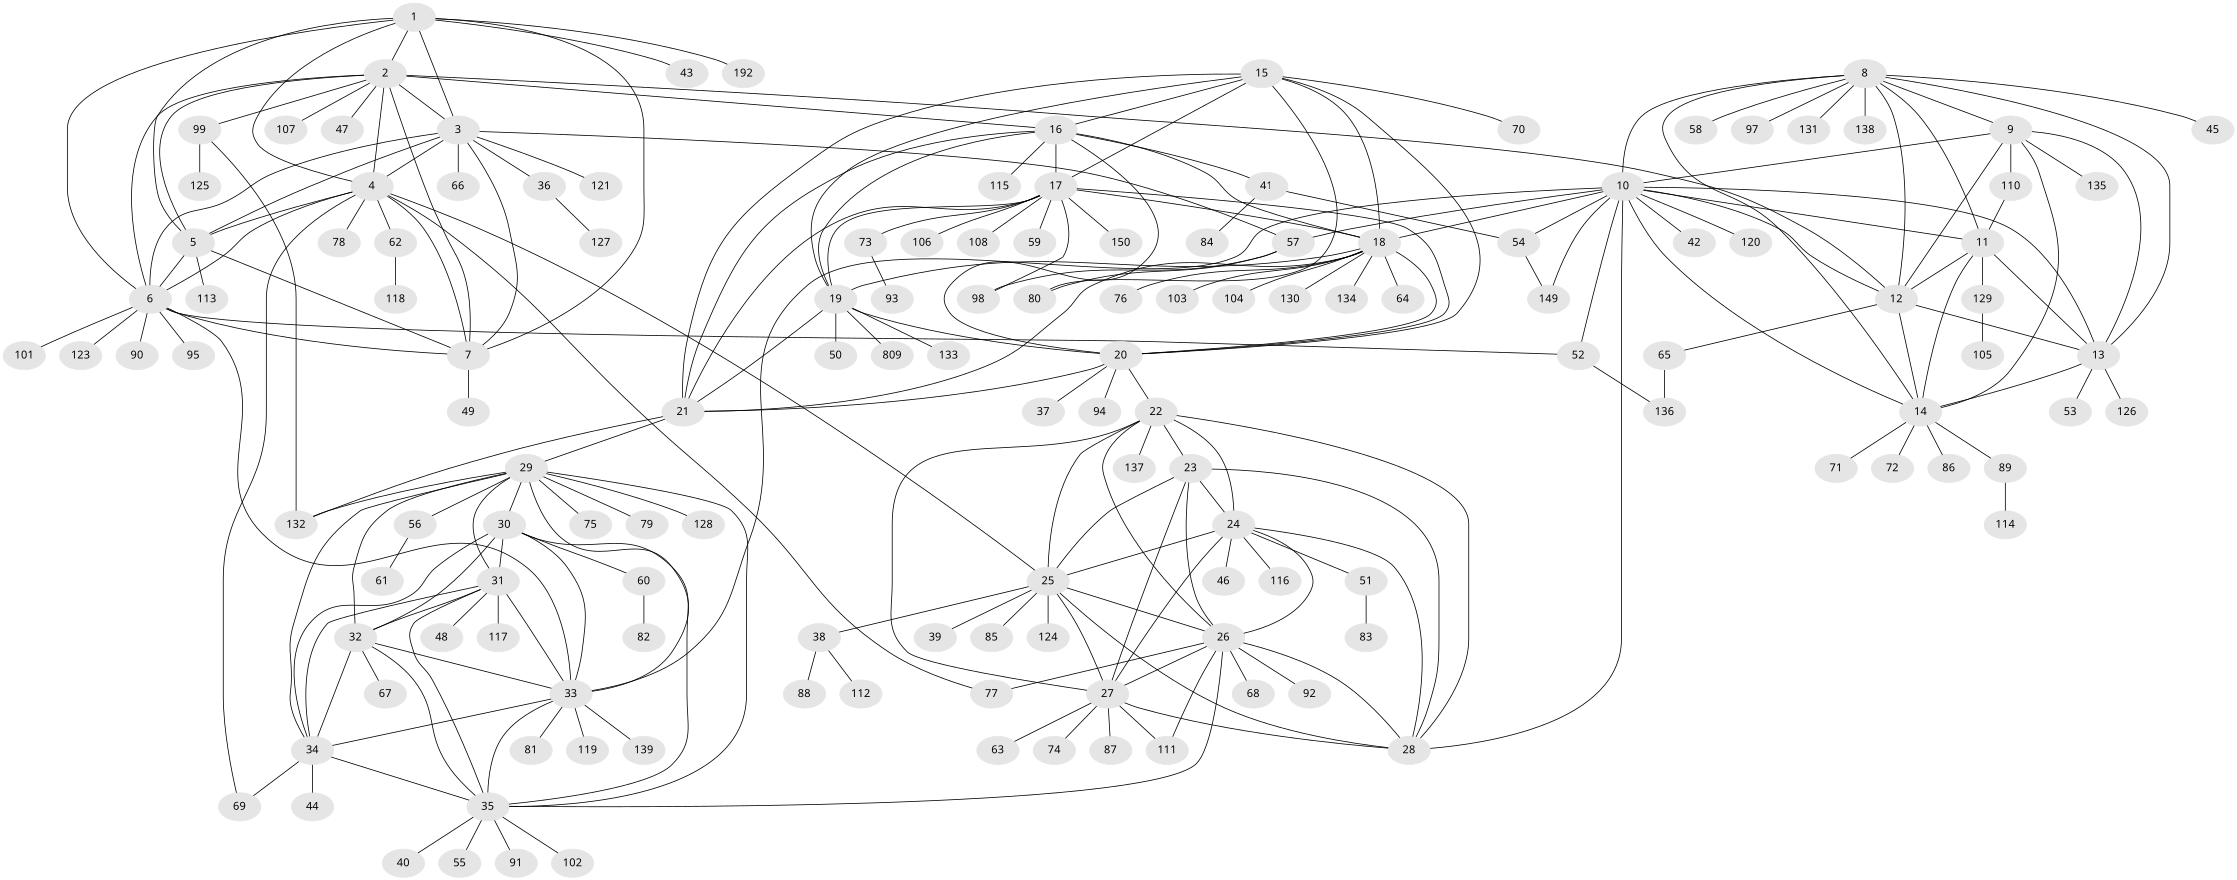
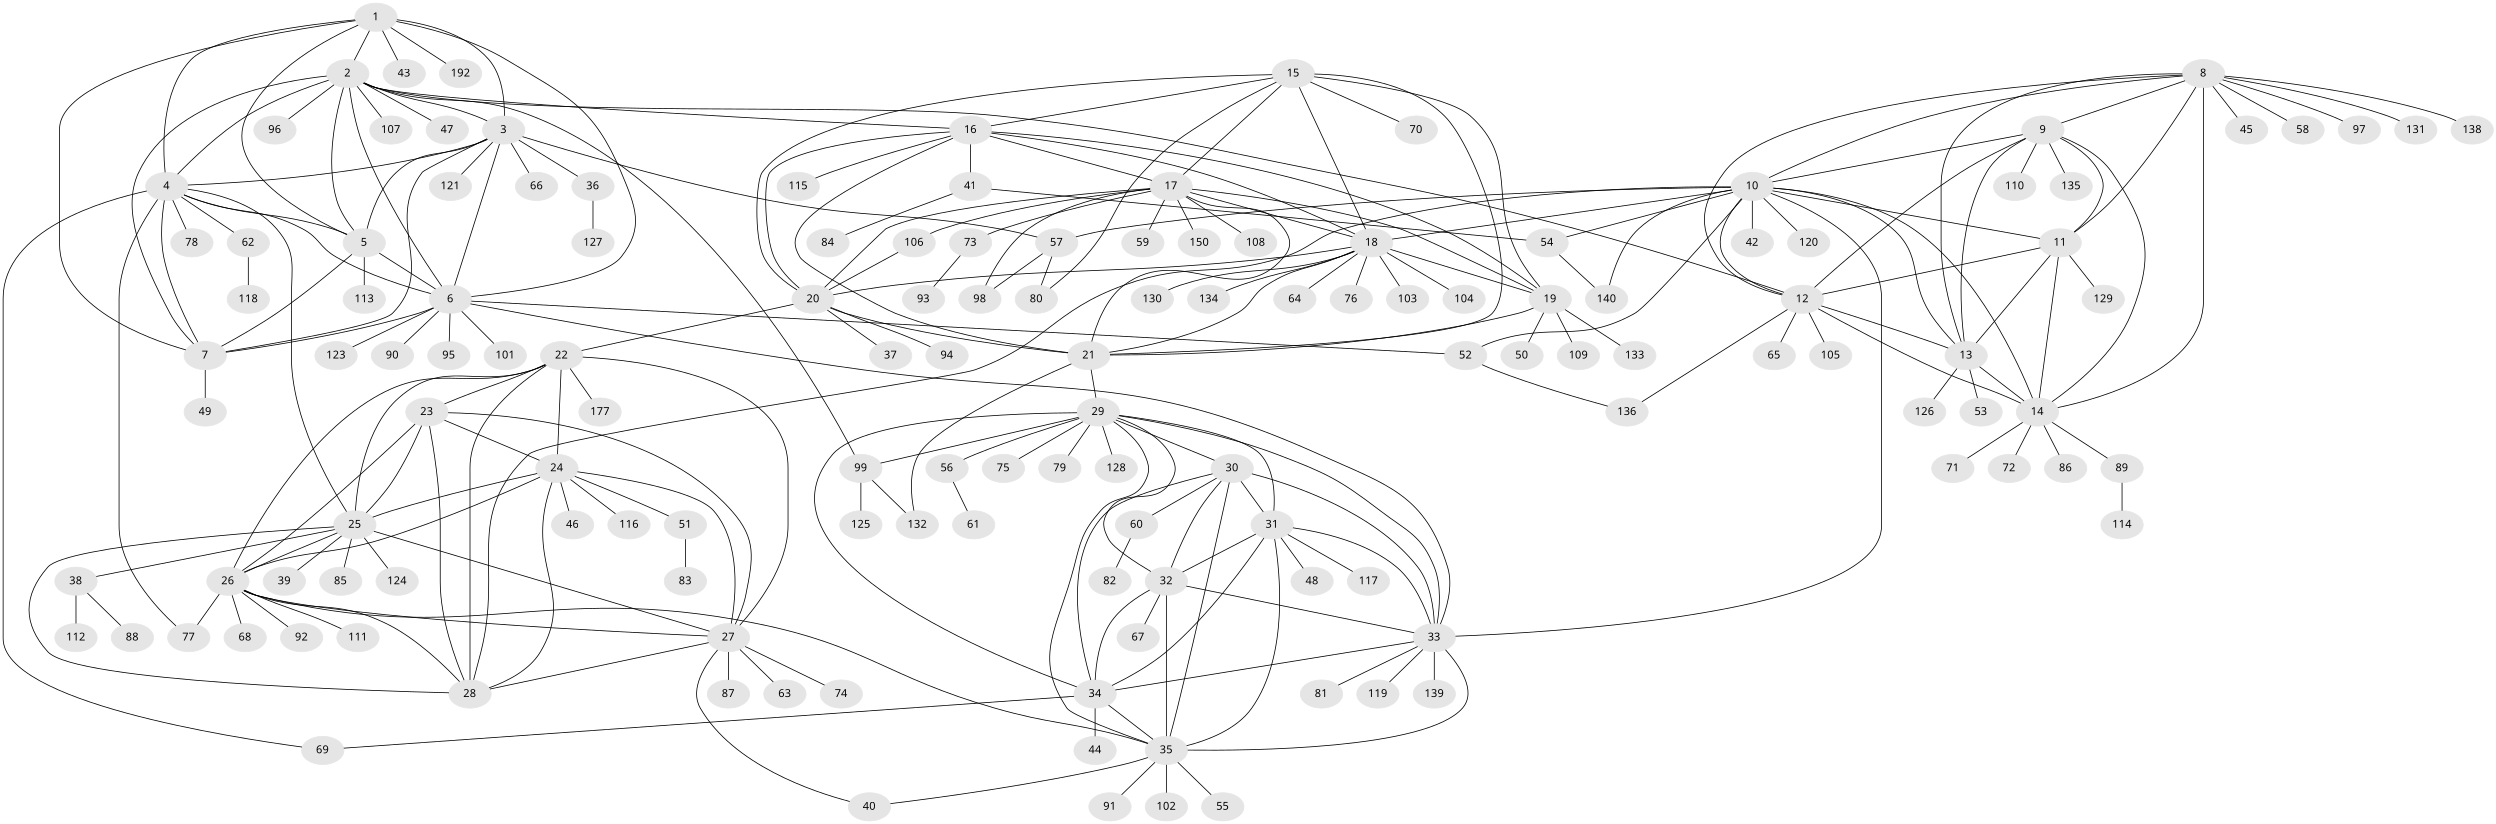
none -> (275, 130)
(1997, 215) -> (2102, 180)
(1549, 299) -> (1607, 299)
(1983, 329) -> (1817, 327)
(950, 334) -> (864, 271)
(892, 356) -> (1578, 356)
(1665, 384) -> (1715, 356)
(1134, 468) -> (600, 412)
(409, 490) -> (980, 440)
(1137, 722) -> (739, 751)
